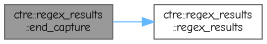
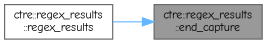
(128, 22) -> (128, 22)
